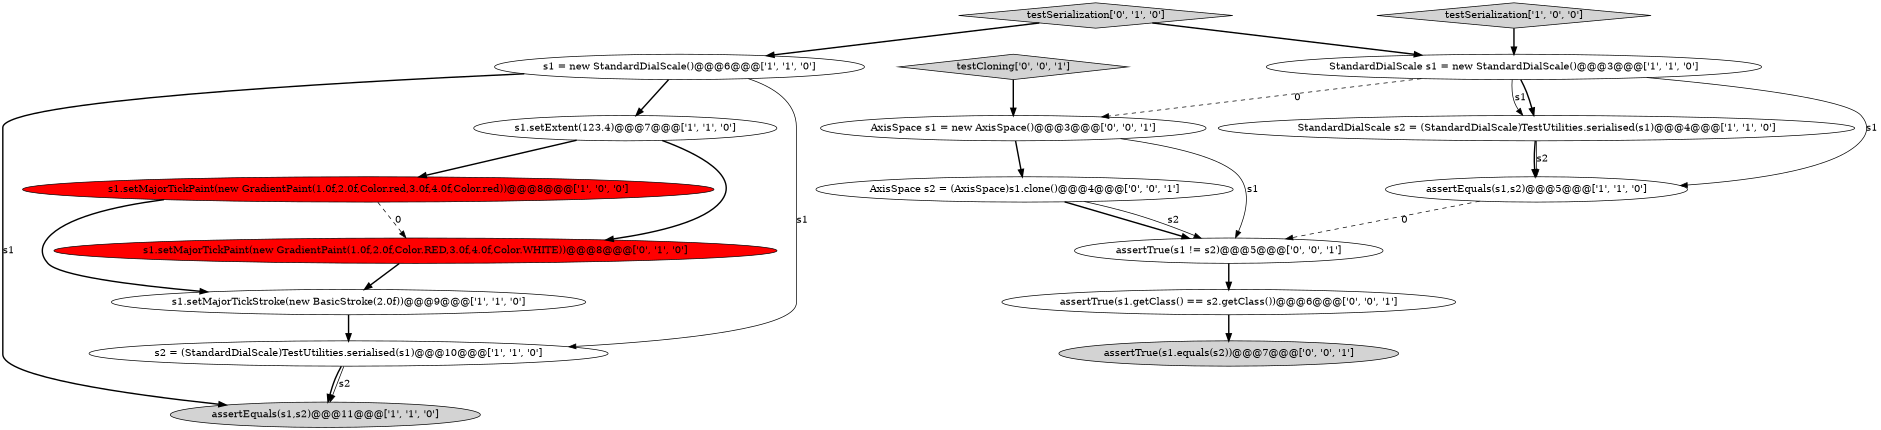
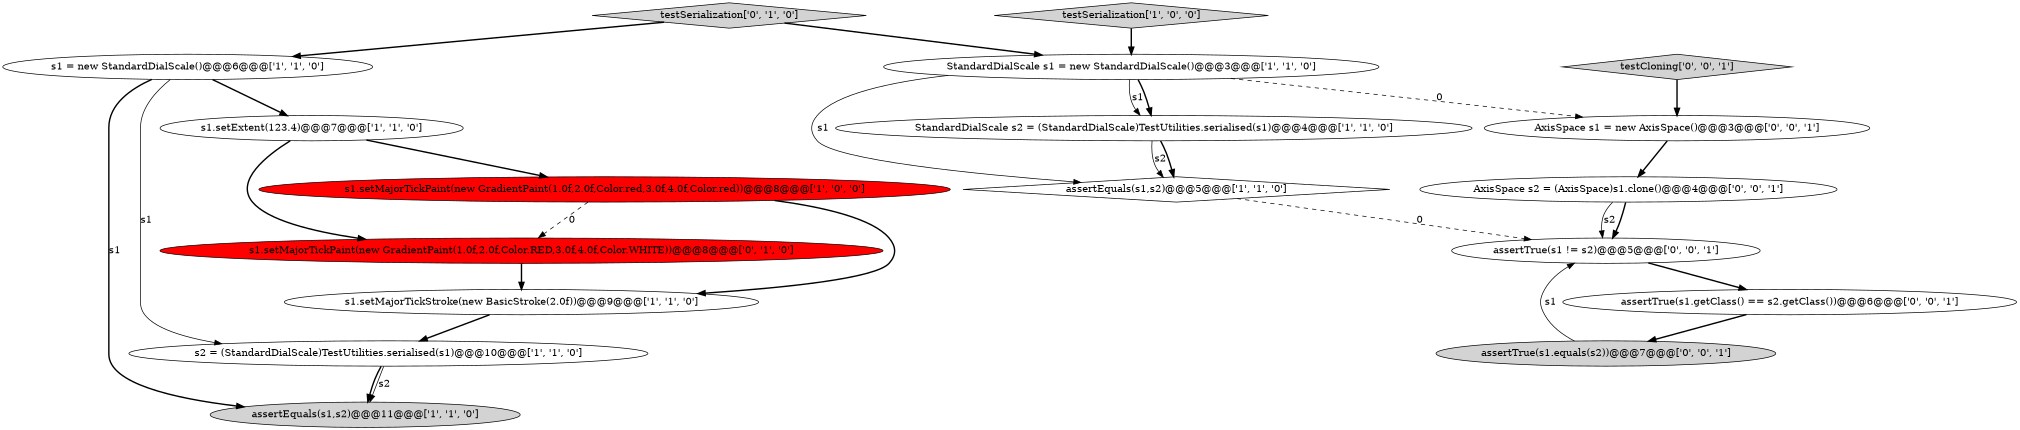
(1210, 159) -> (1541, 306)
(1536, 189) -> (1176, 189)
